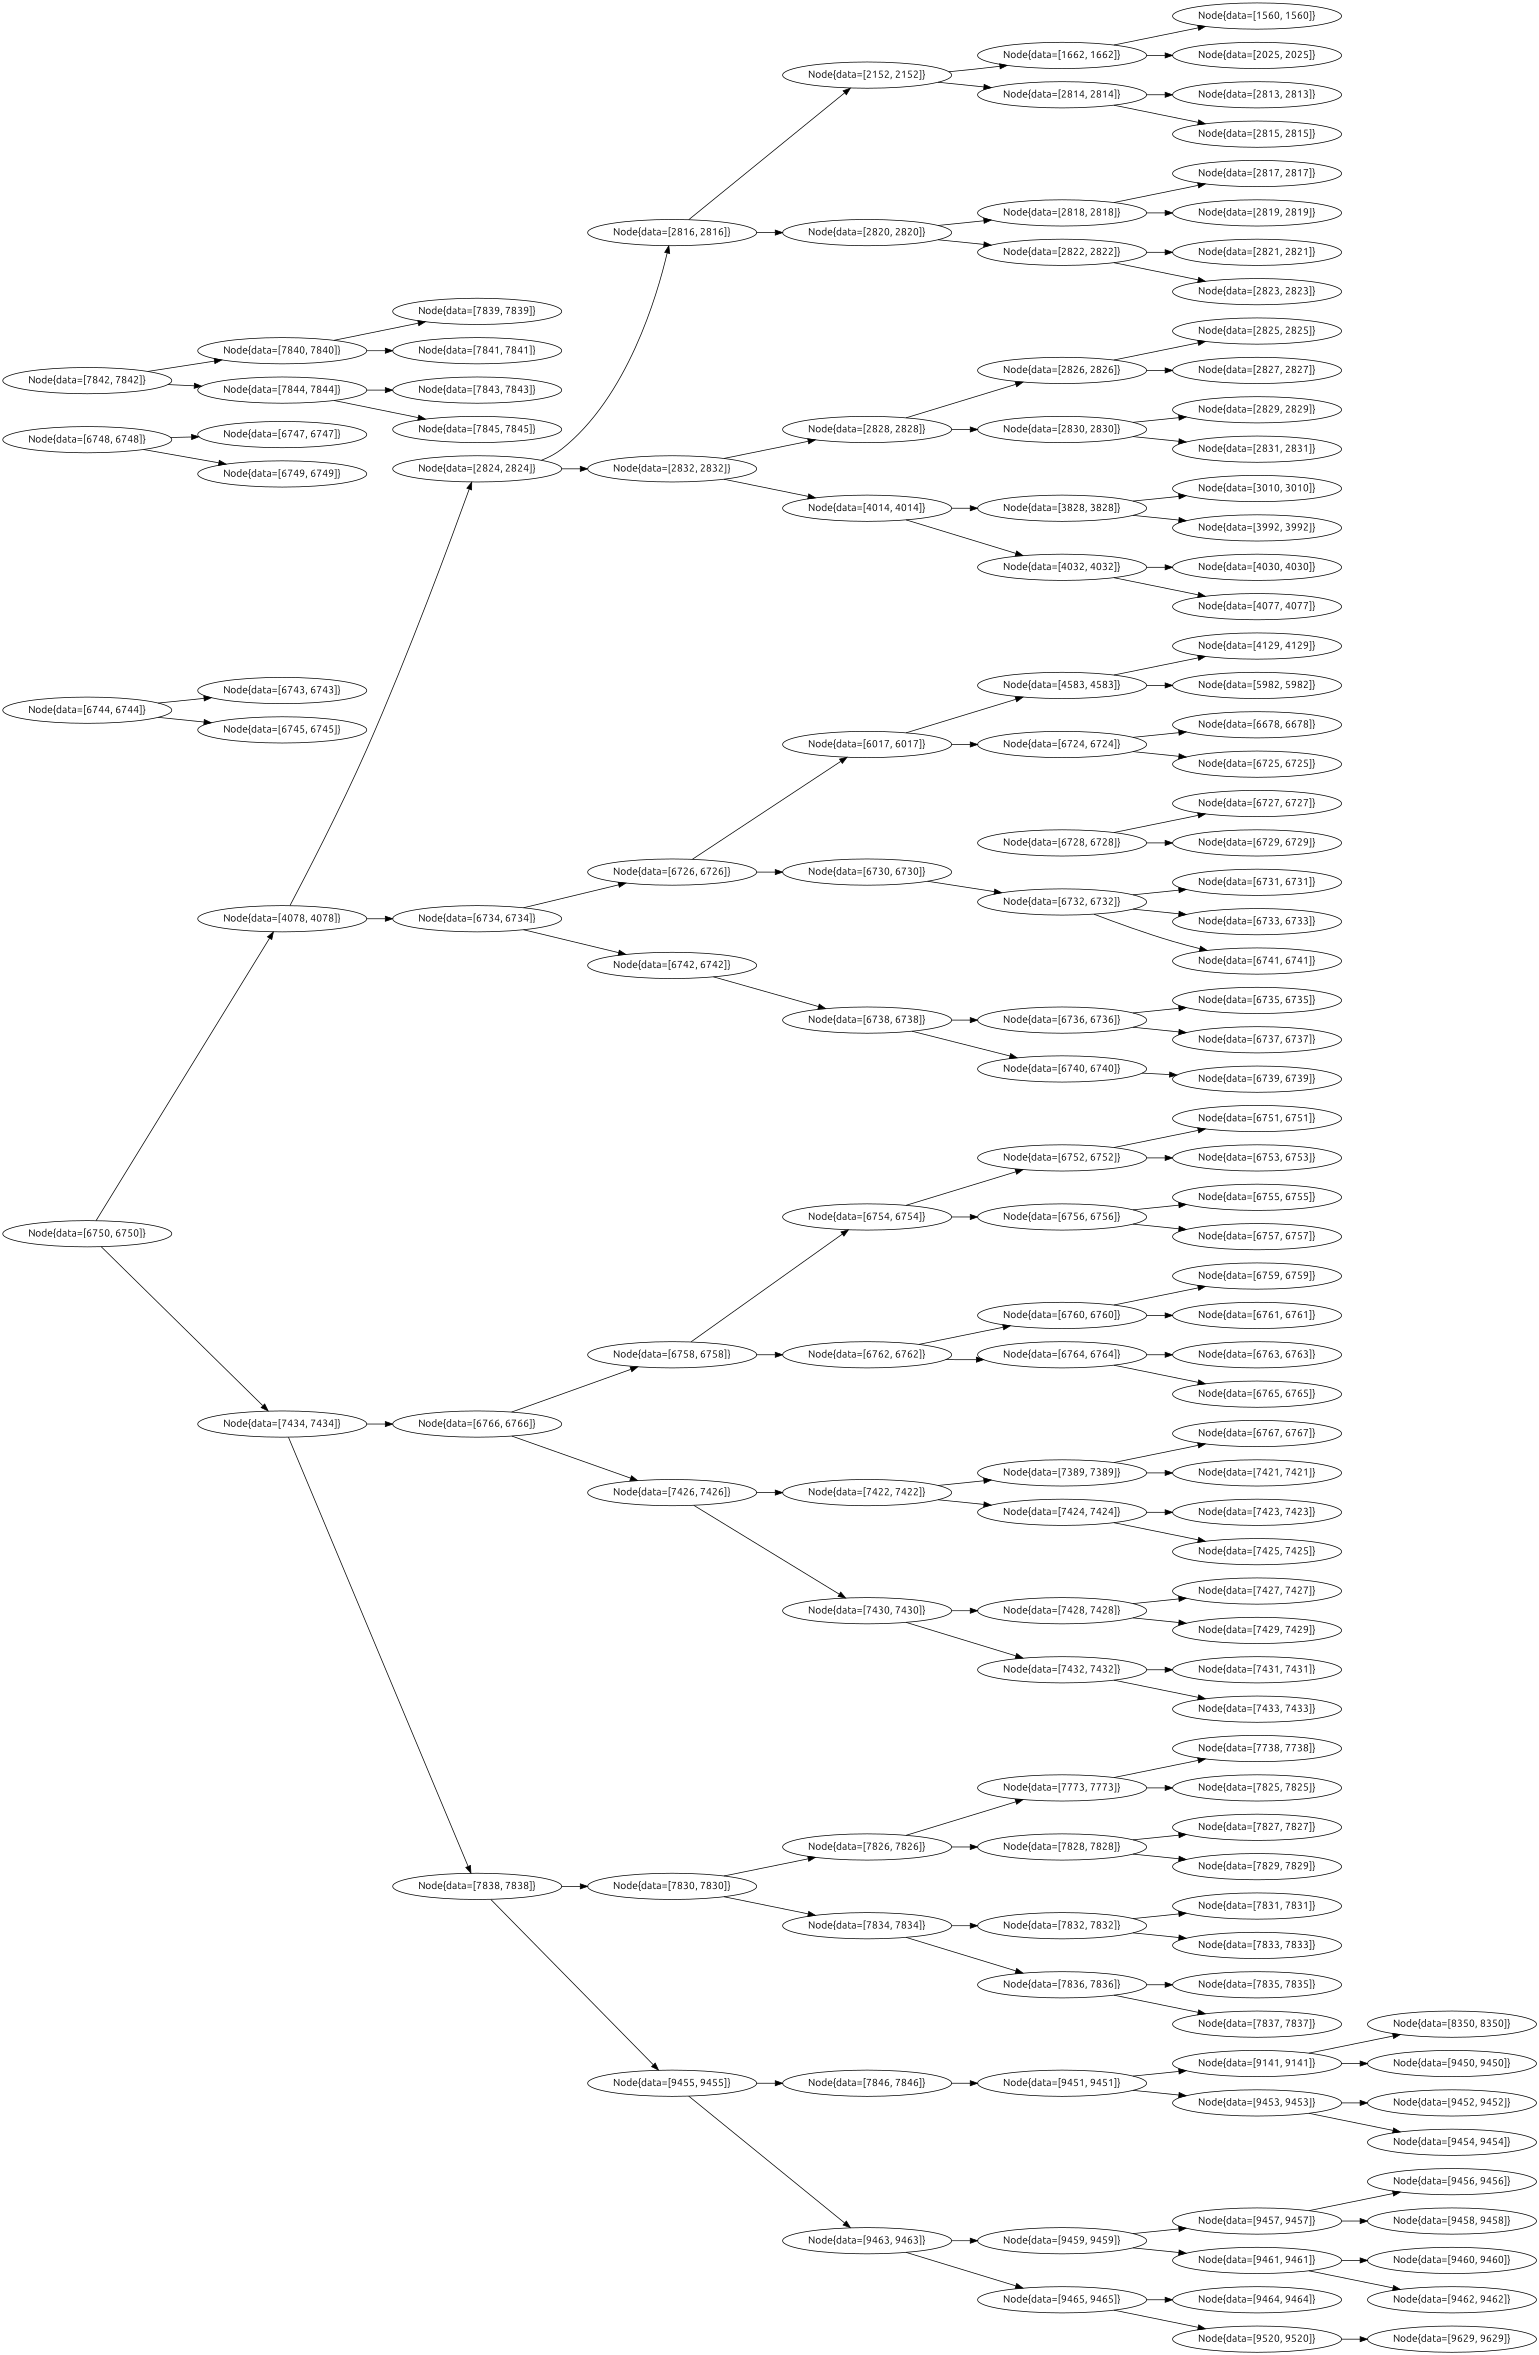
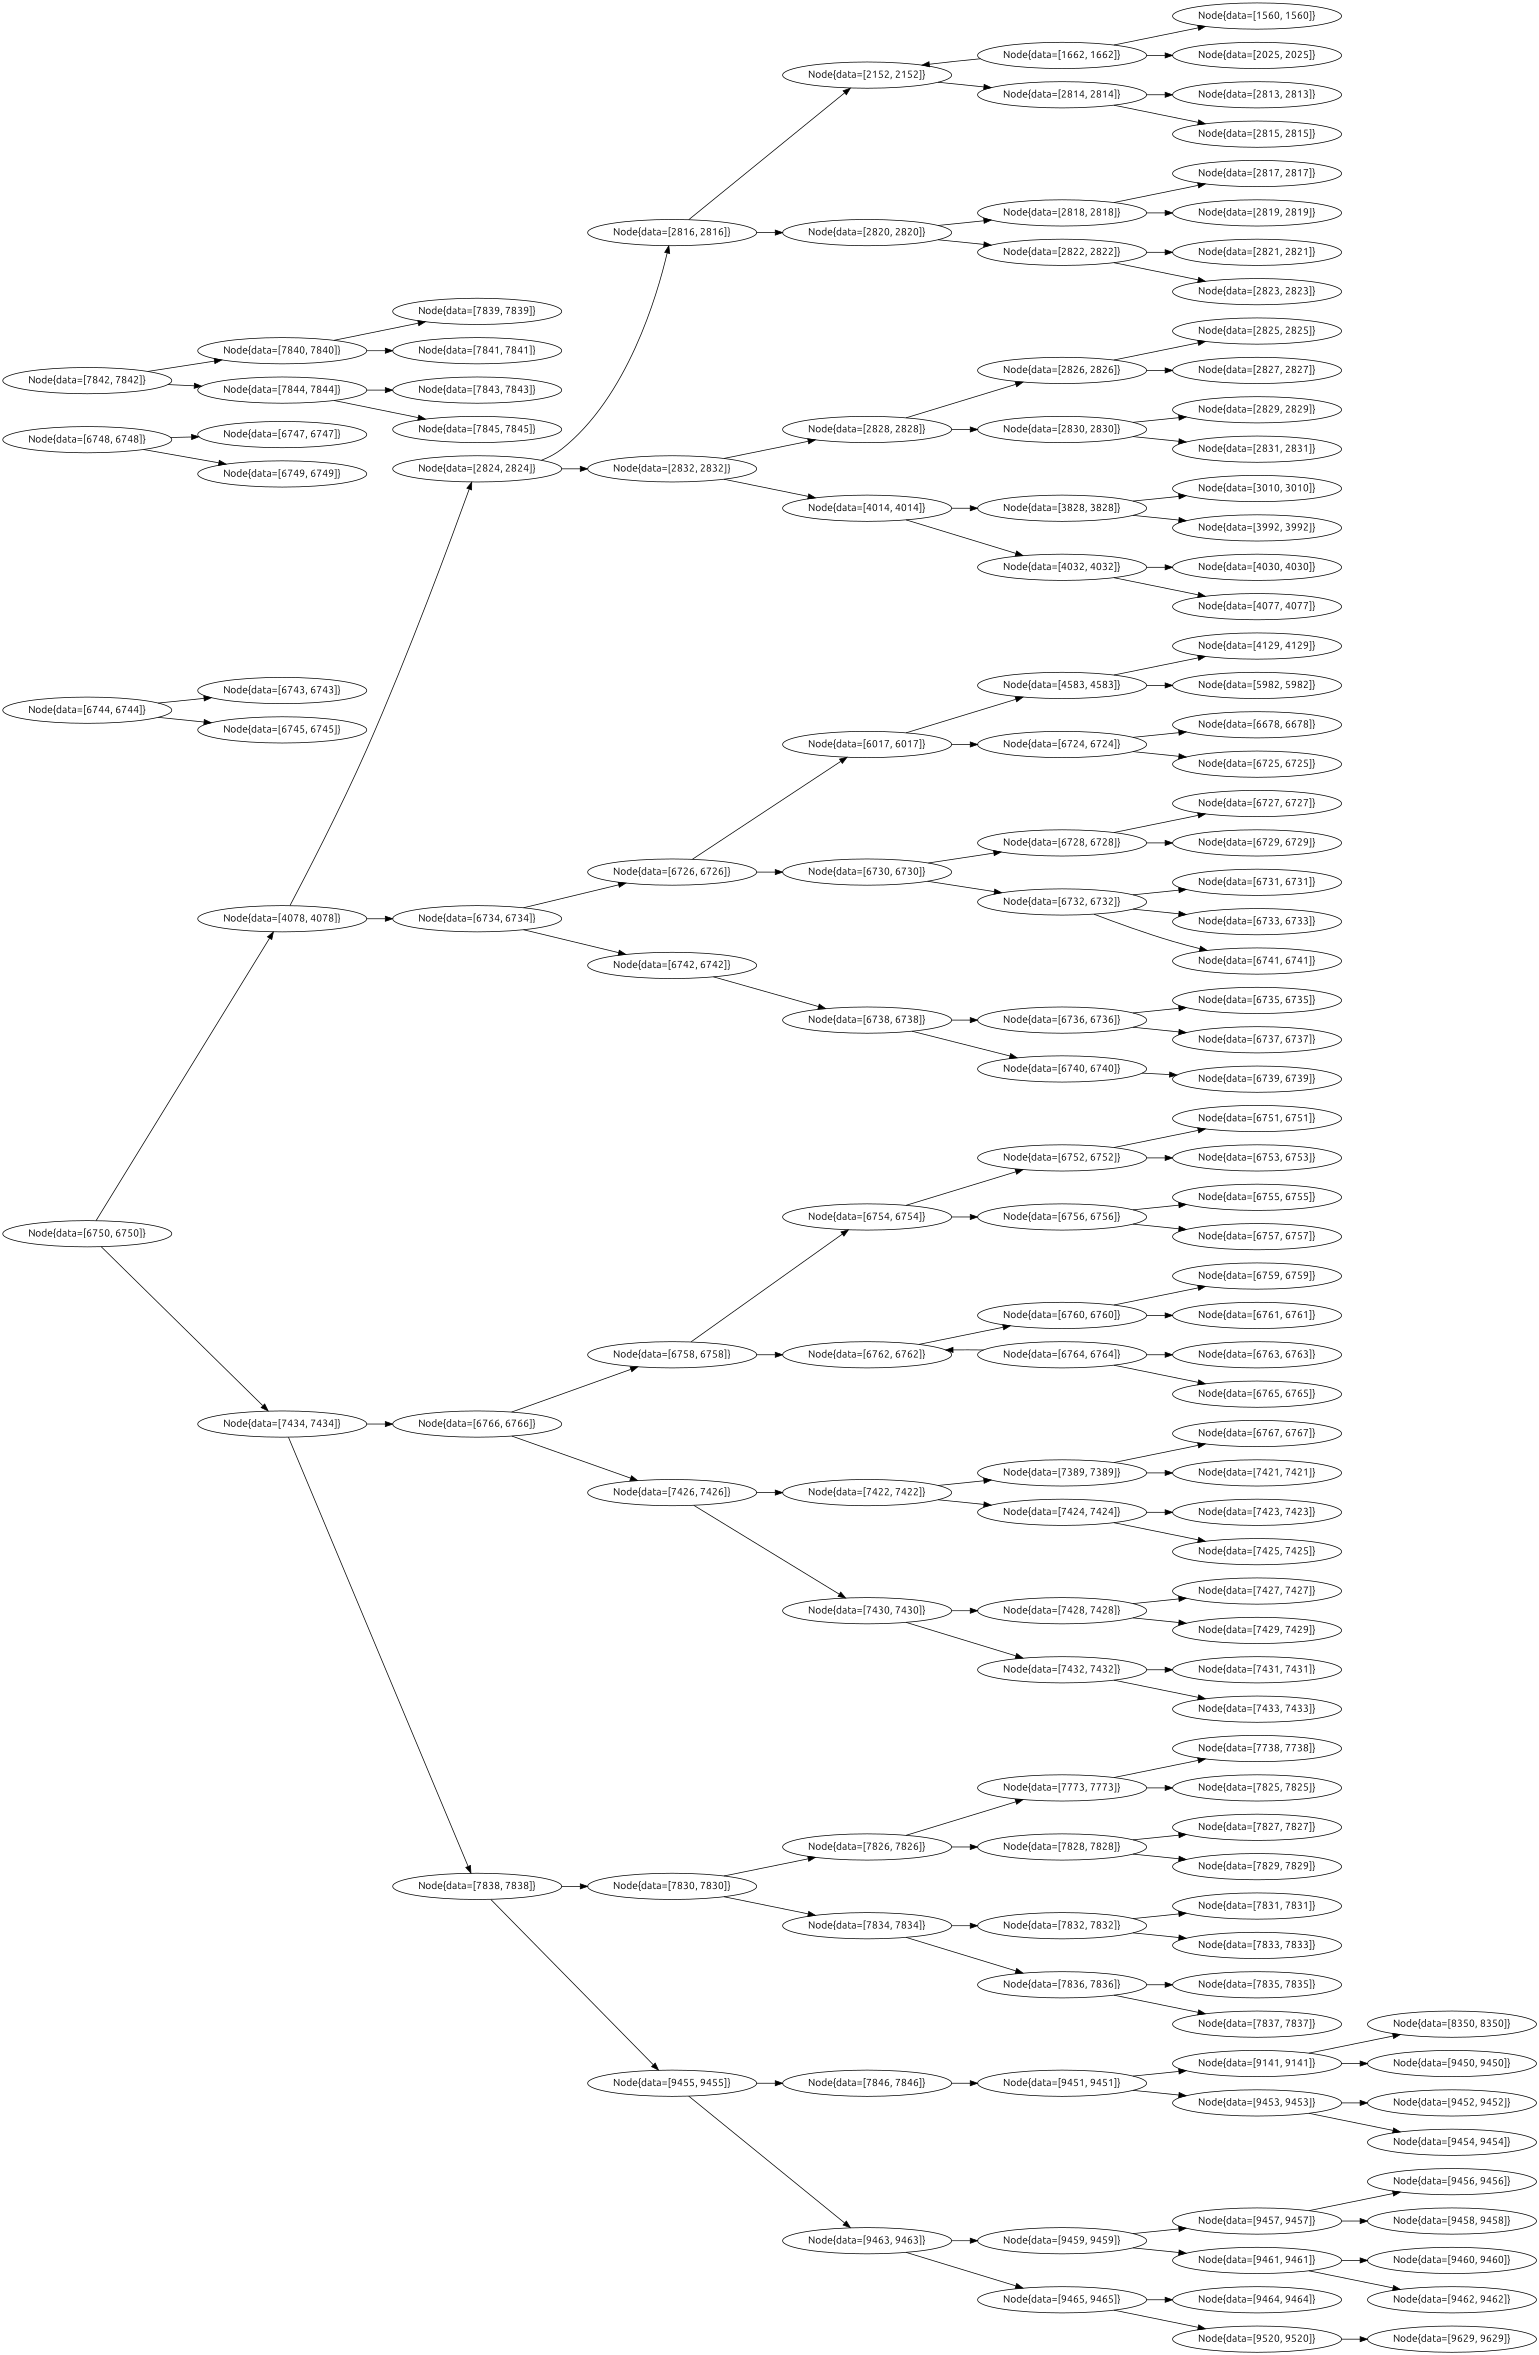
(974, 69) -> (955, 61)
none -> (961, 858)
(961, 1360) -> (968, 1350)
